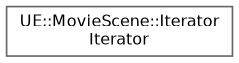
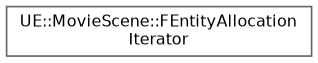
(120, 31) -> (159, 31)
